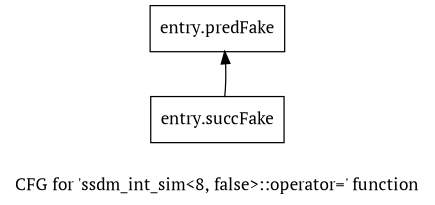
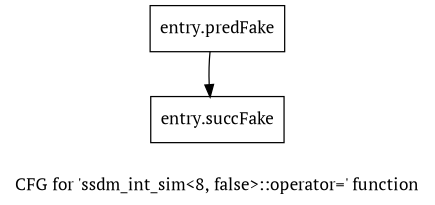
(226, 81) -> (209, 68)
